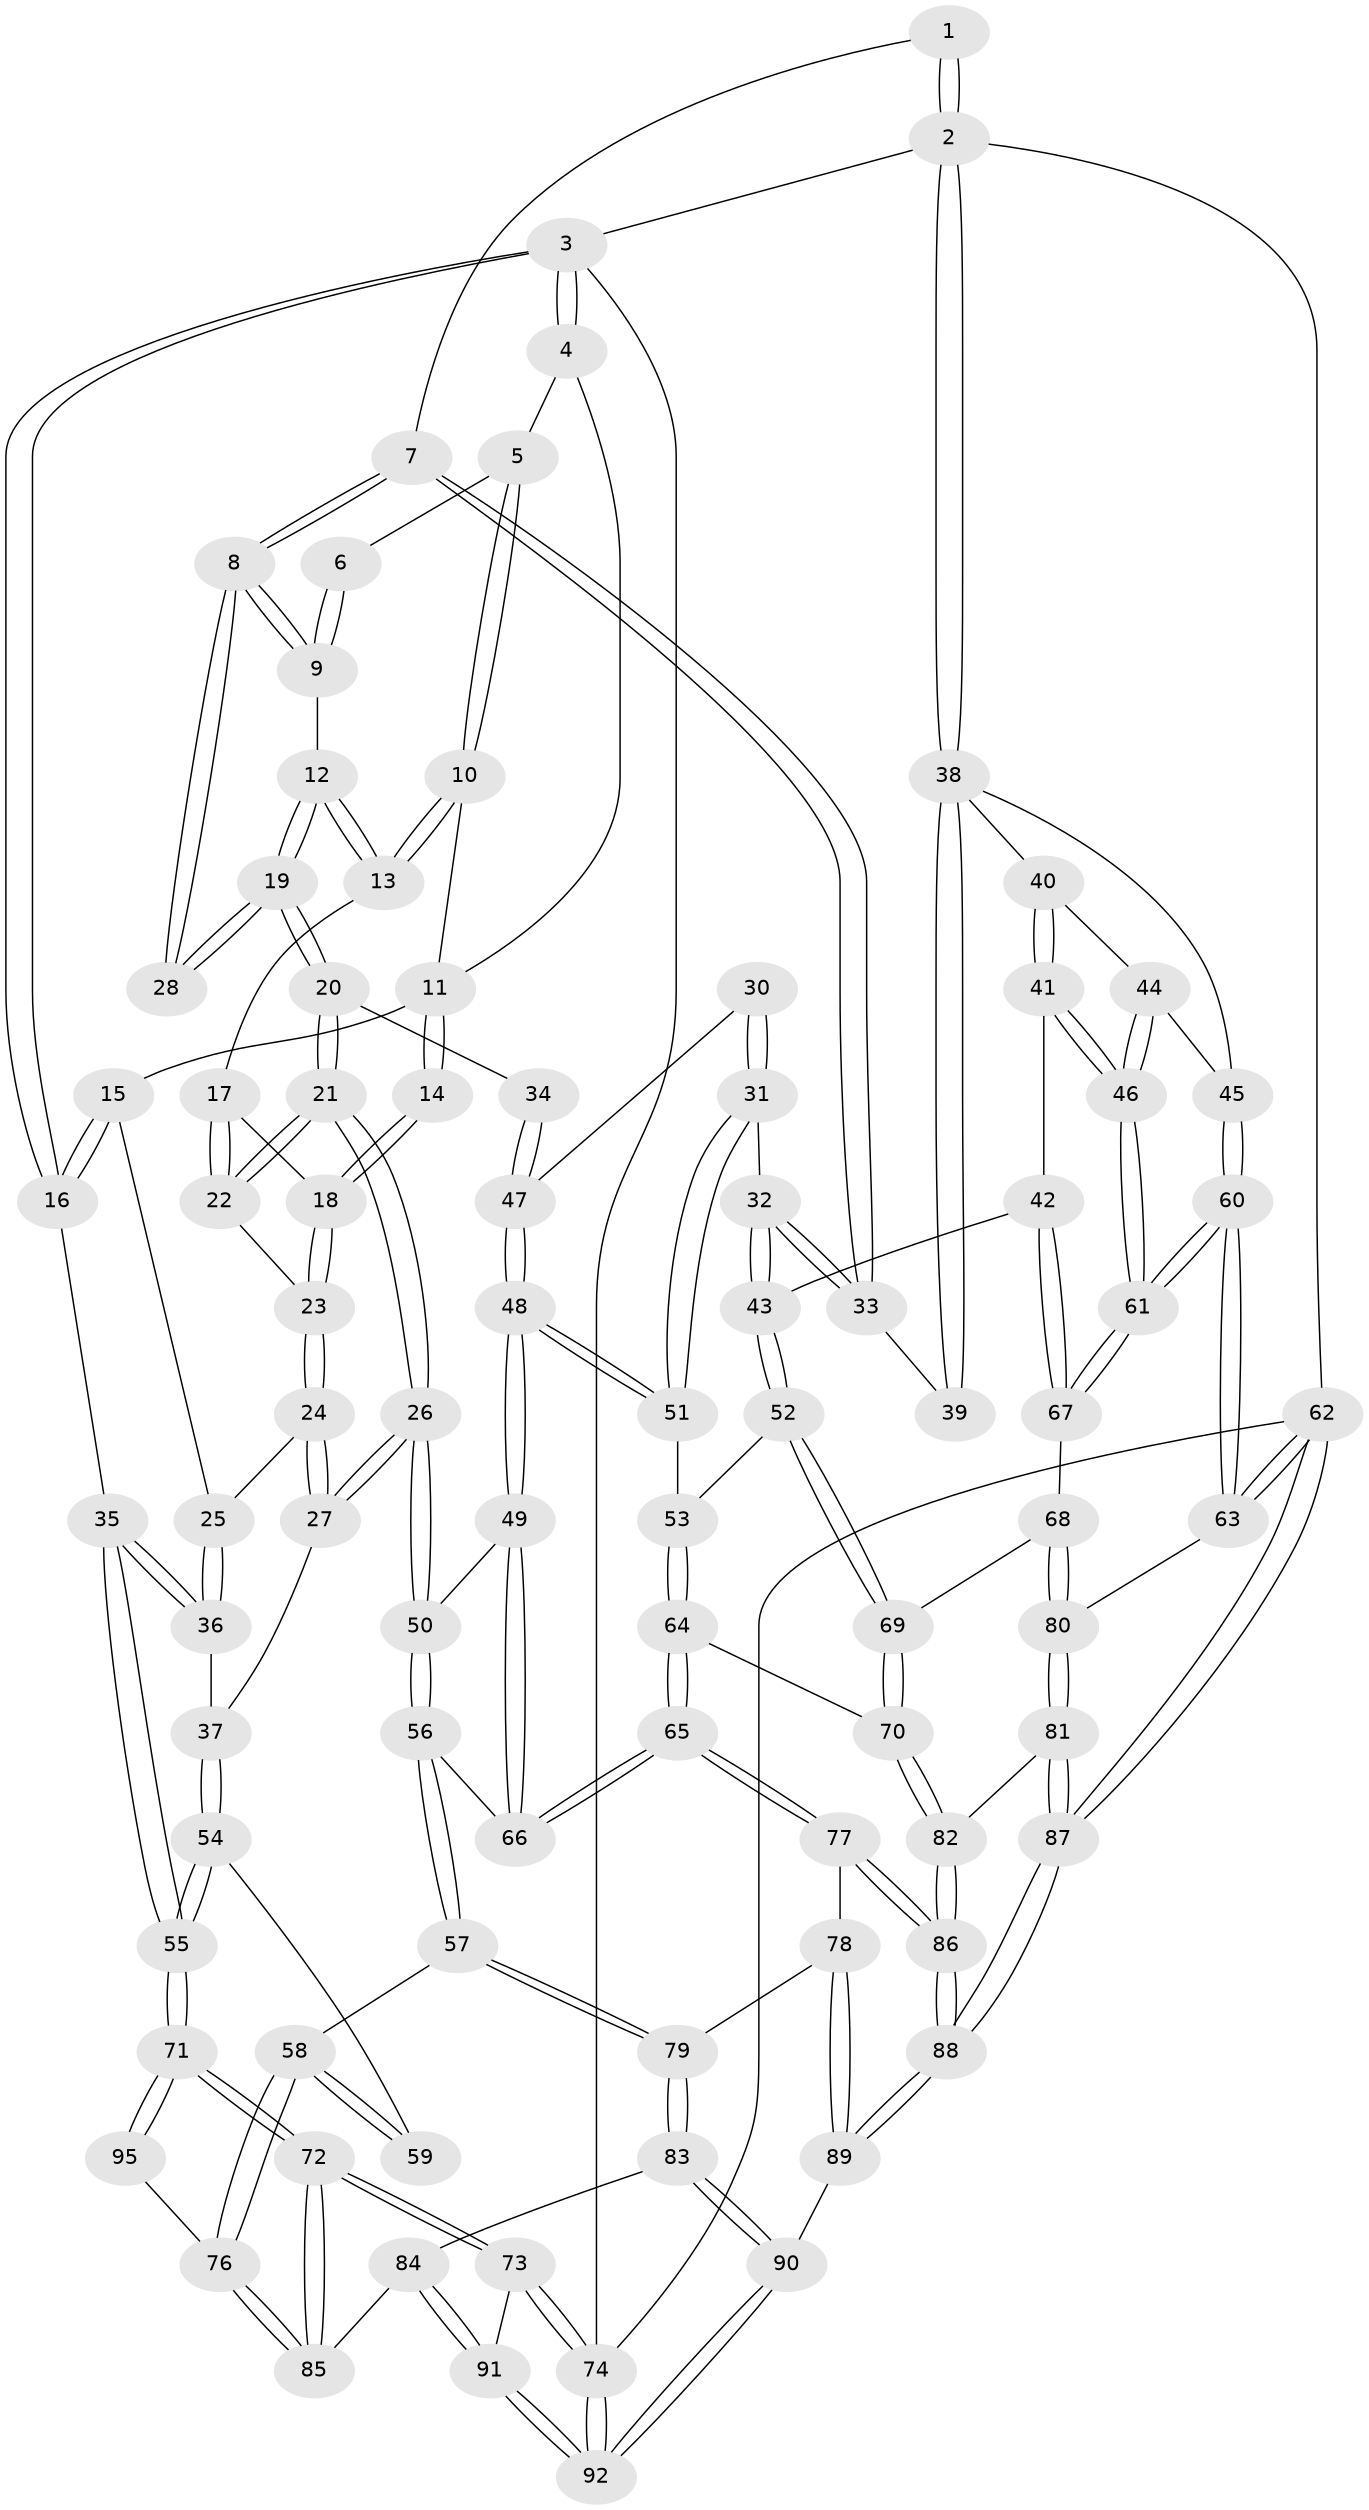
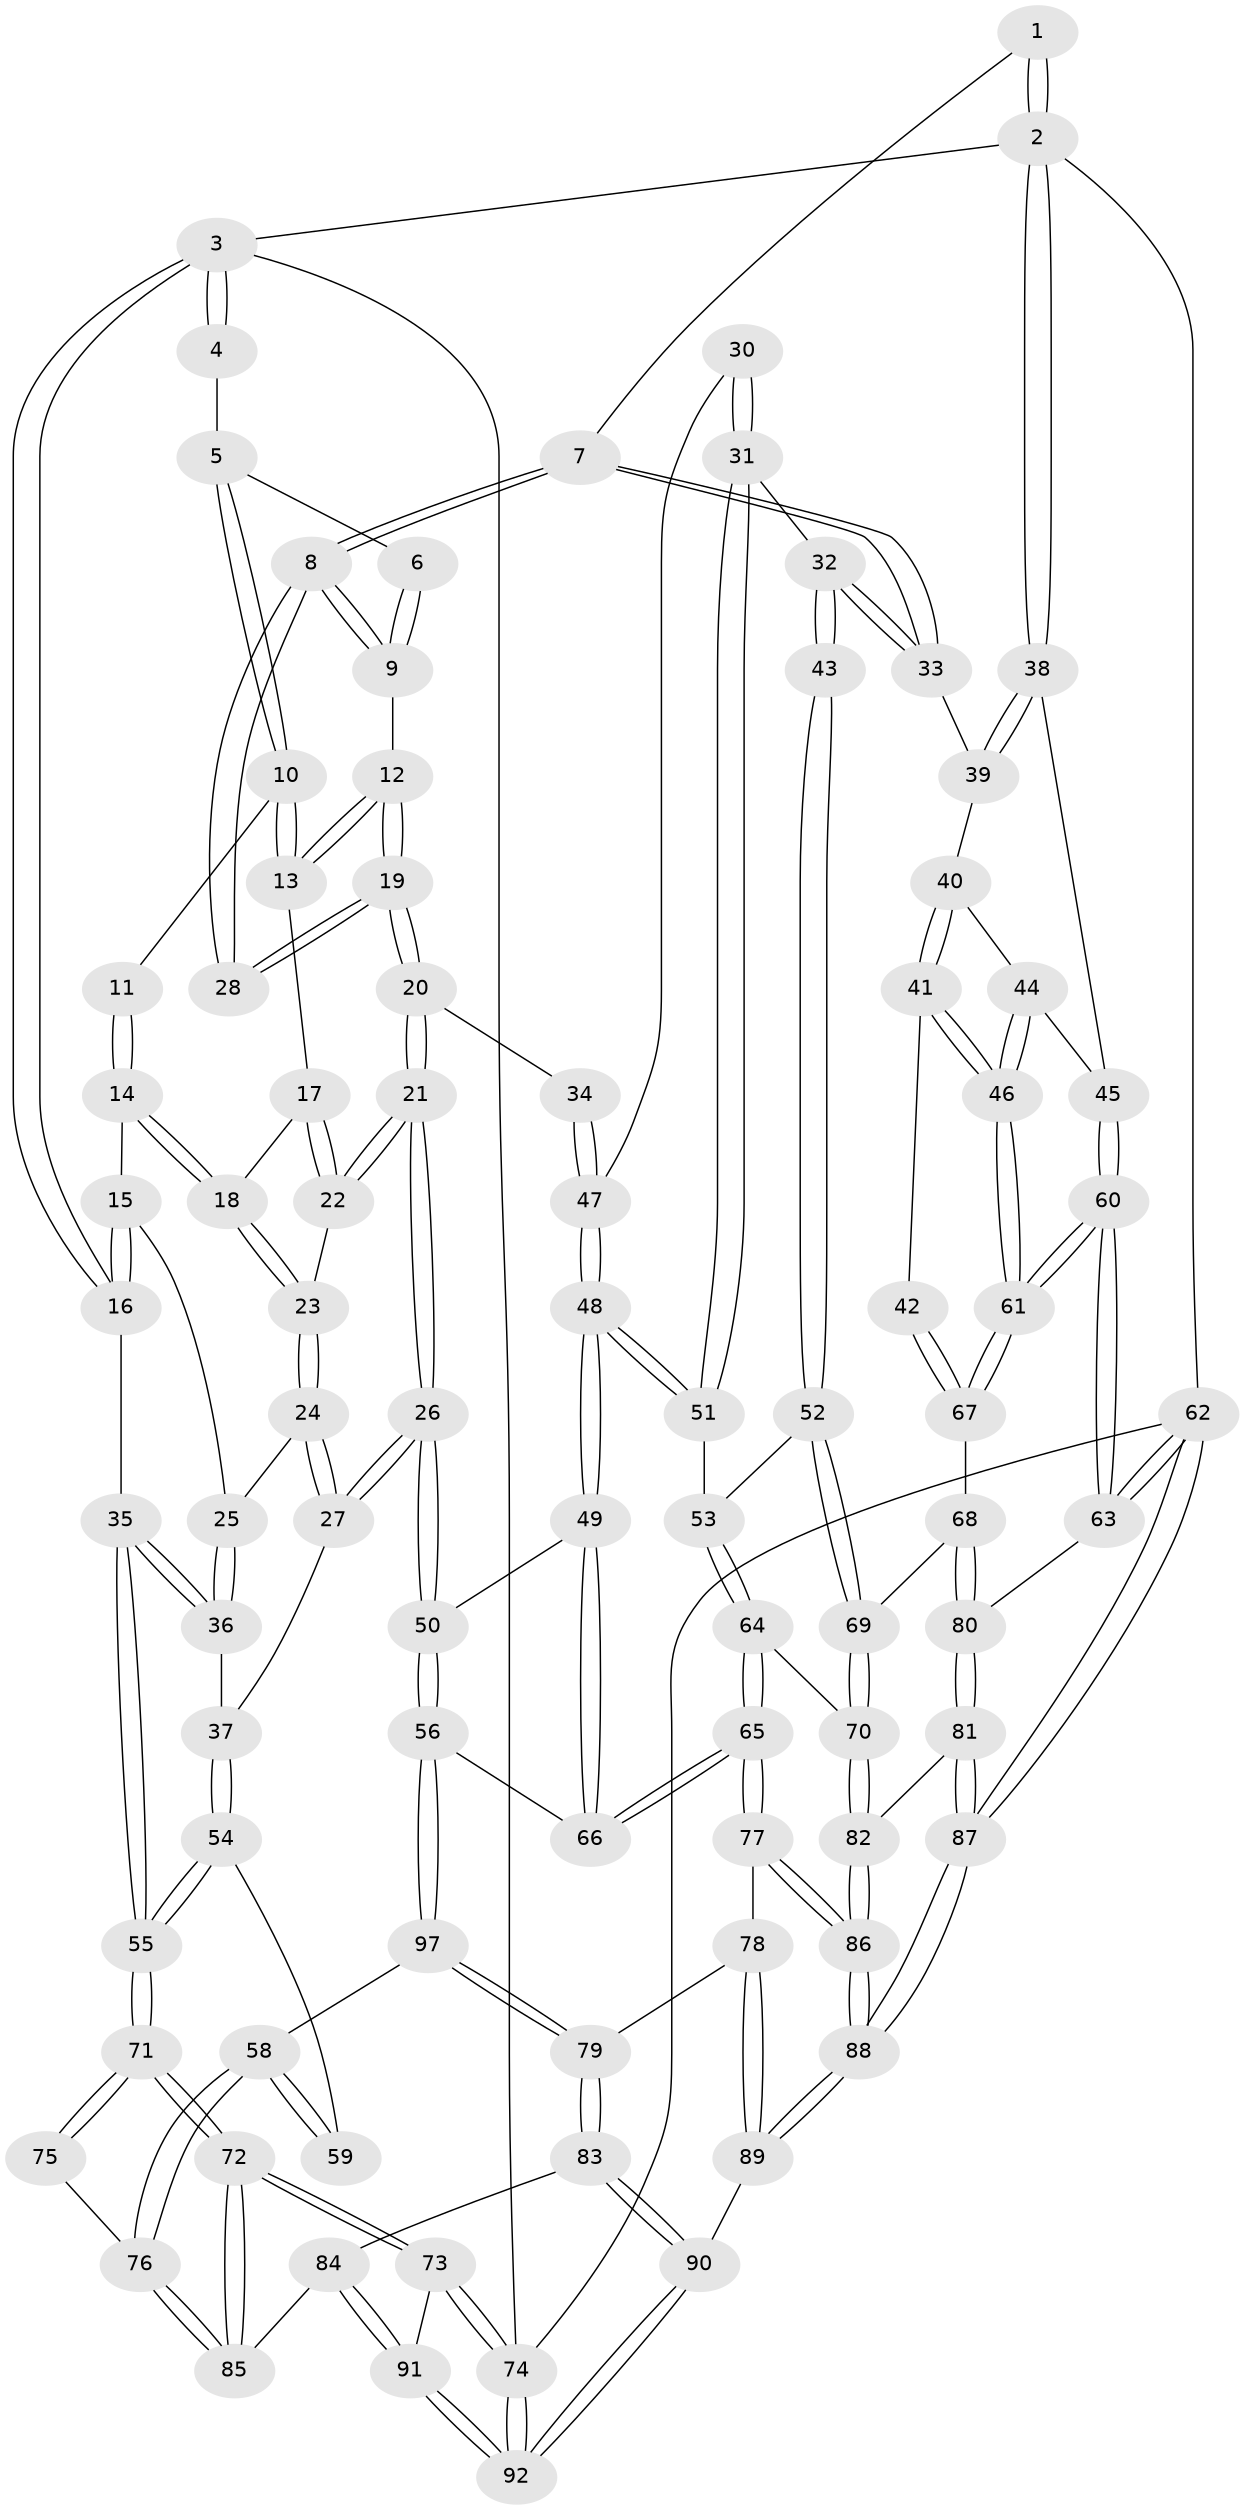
(620, 704) -> none
(997, 830) -> (965, 830)
(275, 1042) -> (122, 1149)
(899, 1250) -> none
(458, 1946) -> (428, 1946)
(125, 2158) -> (46, 2158)
